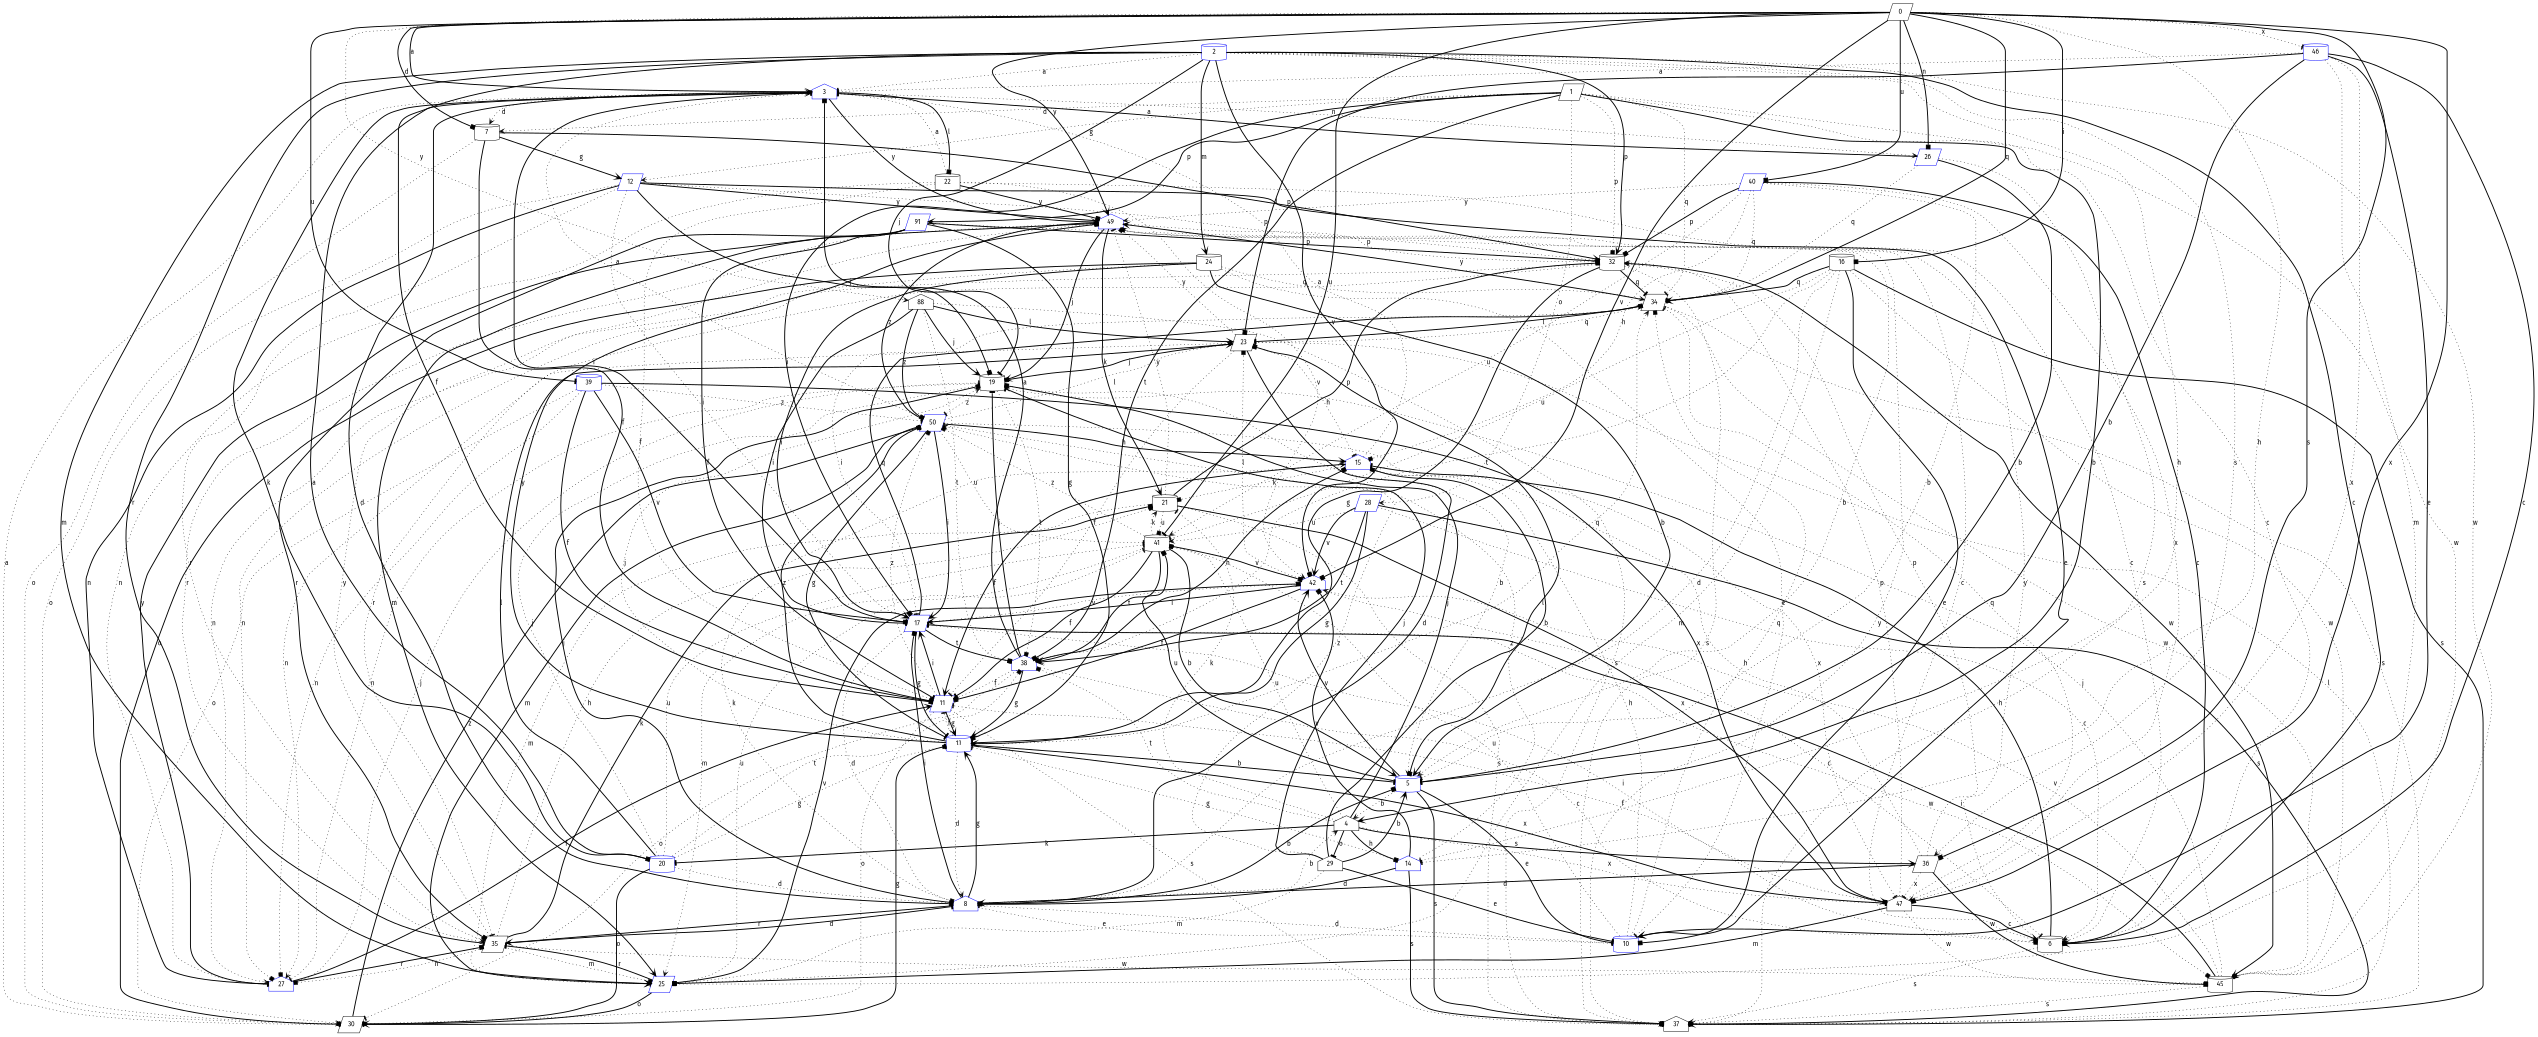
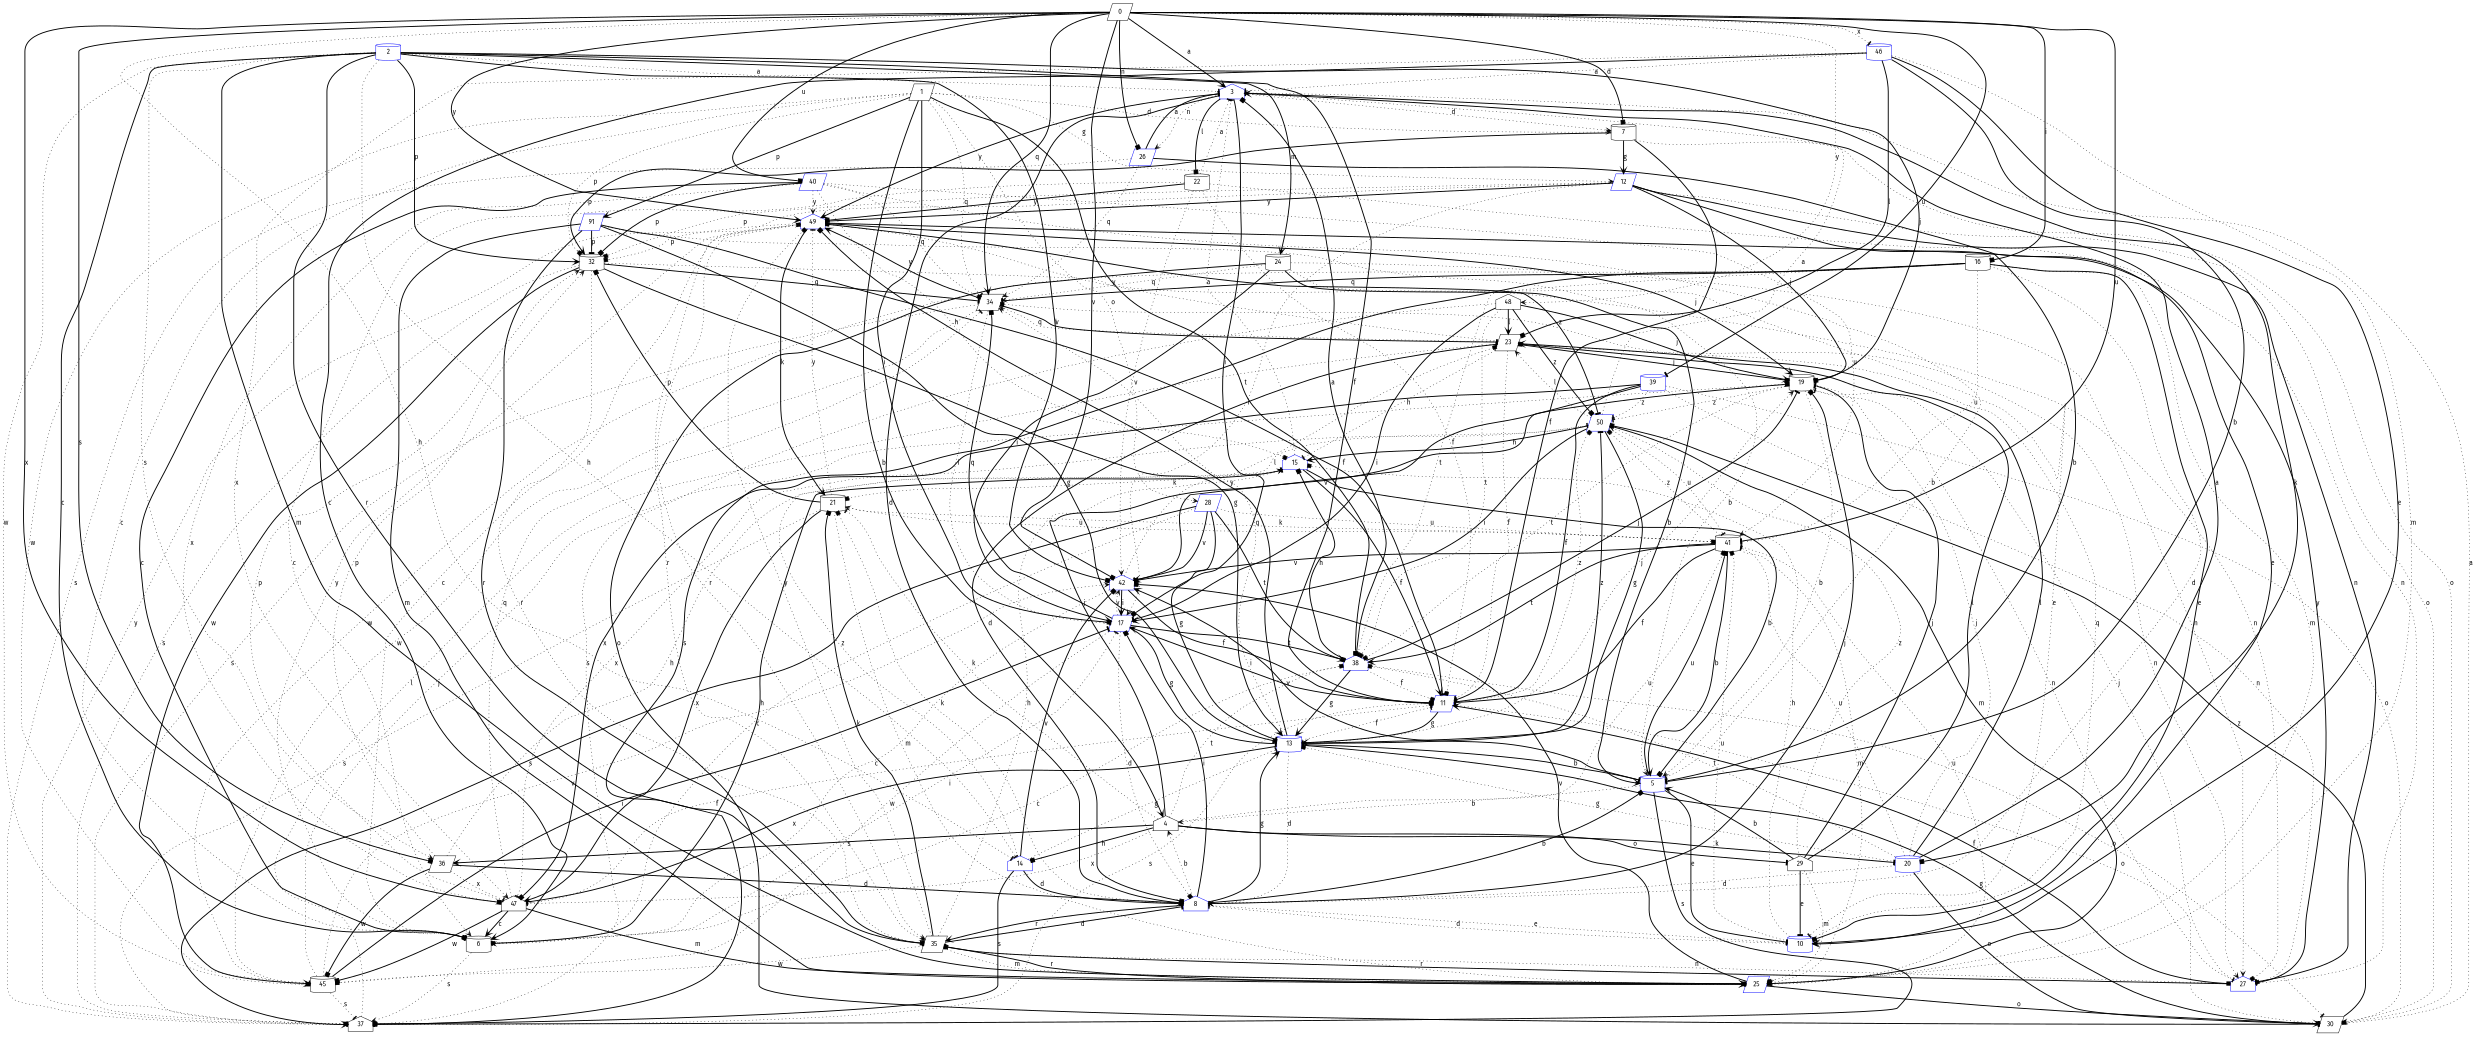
(921, 302) -> (1508, 302)
(697, 578) -> (1395, 472)
(2083, 982) -> (423, 950)
